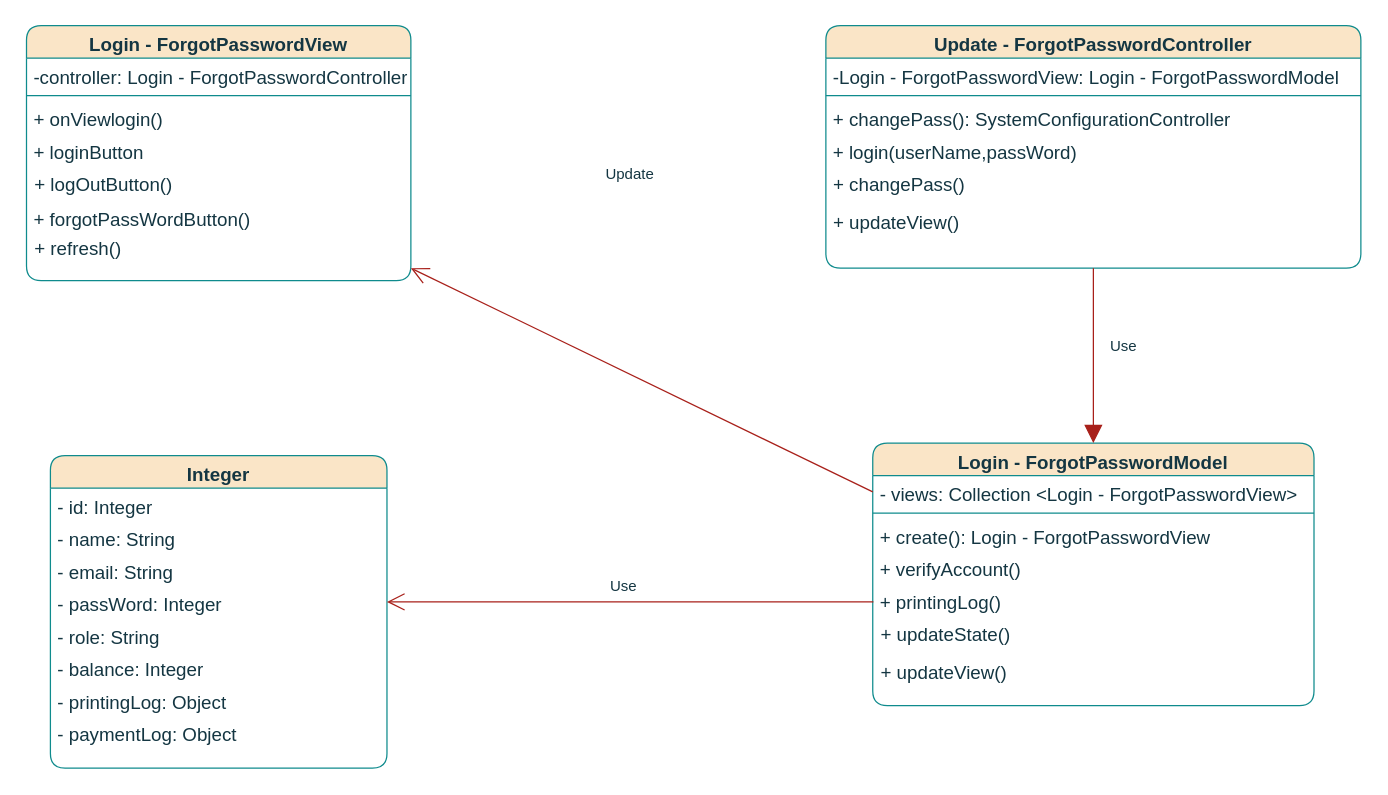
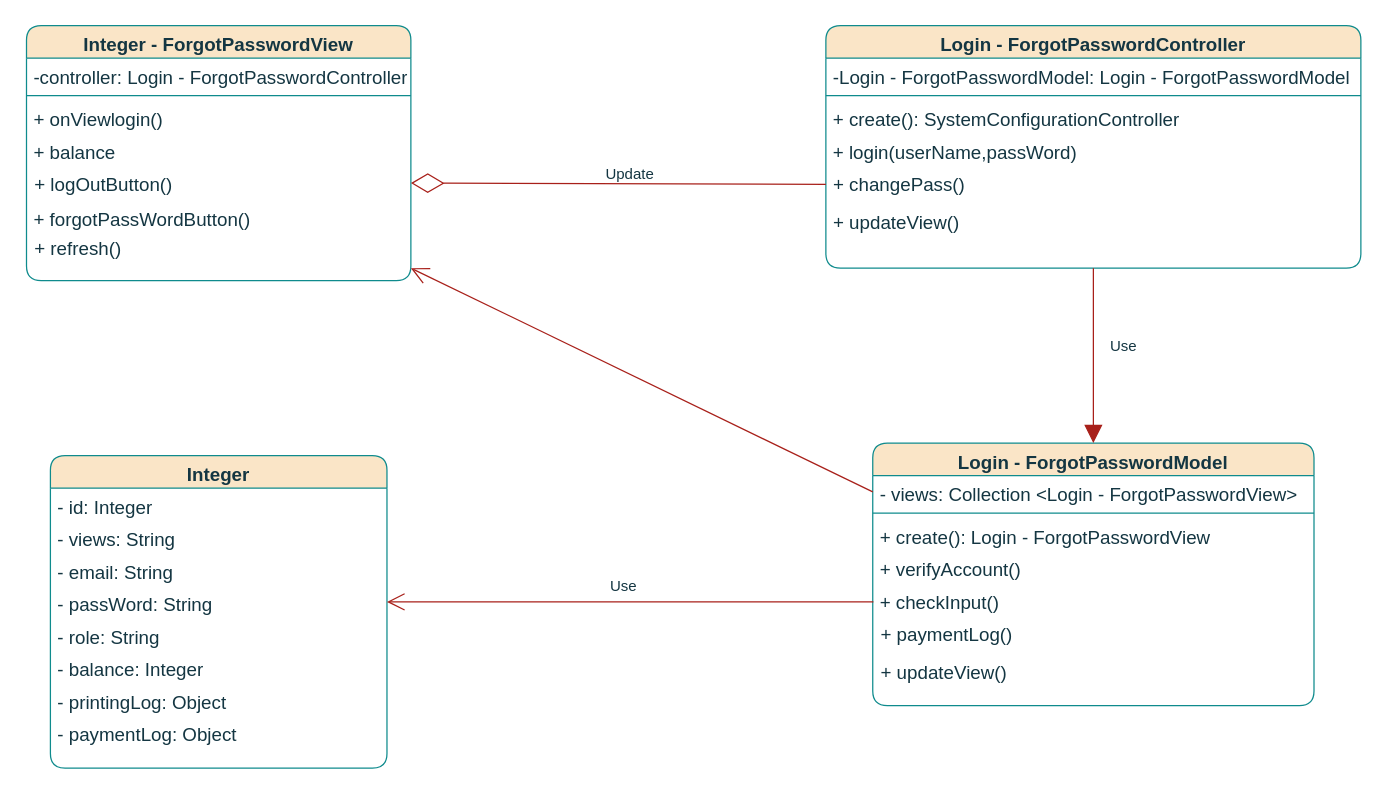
(218, 45) -> (218, 45)
(1093, 45) -> (1093, 45)
(1105, 78) -> (1110, 78)
(1052, 120) -> (1031, 120)
(94, 153) -> (76, 153)
none -> (633, 184)
(121, 540) -> (124, 540)
(951, 603) -> (950, 603)
(152, 605) -> (144, 605)
(952, 636) -> (947, 636)
